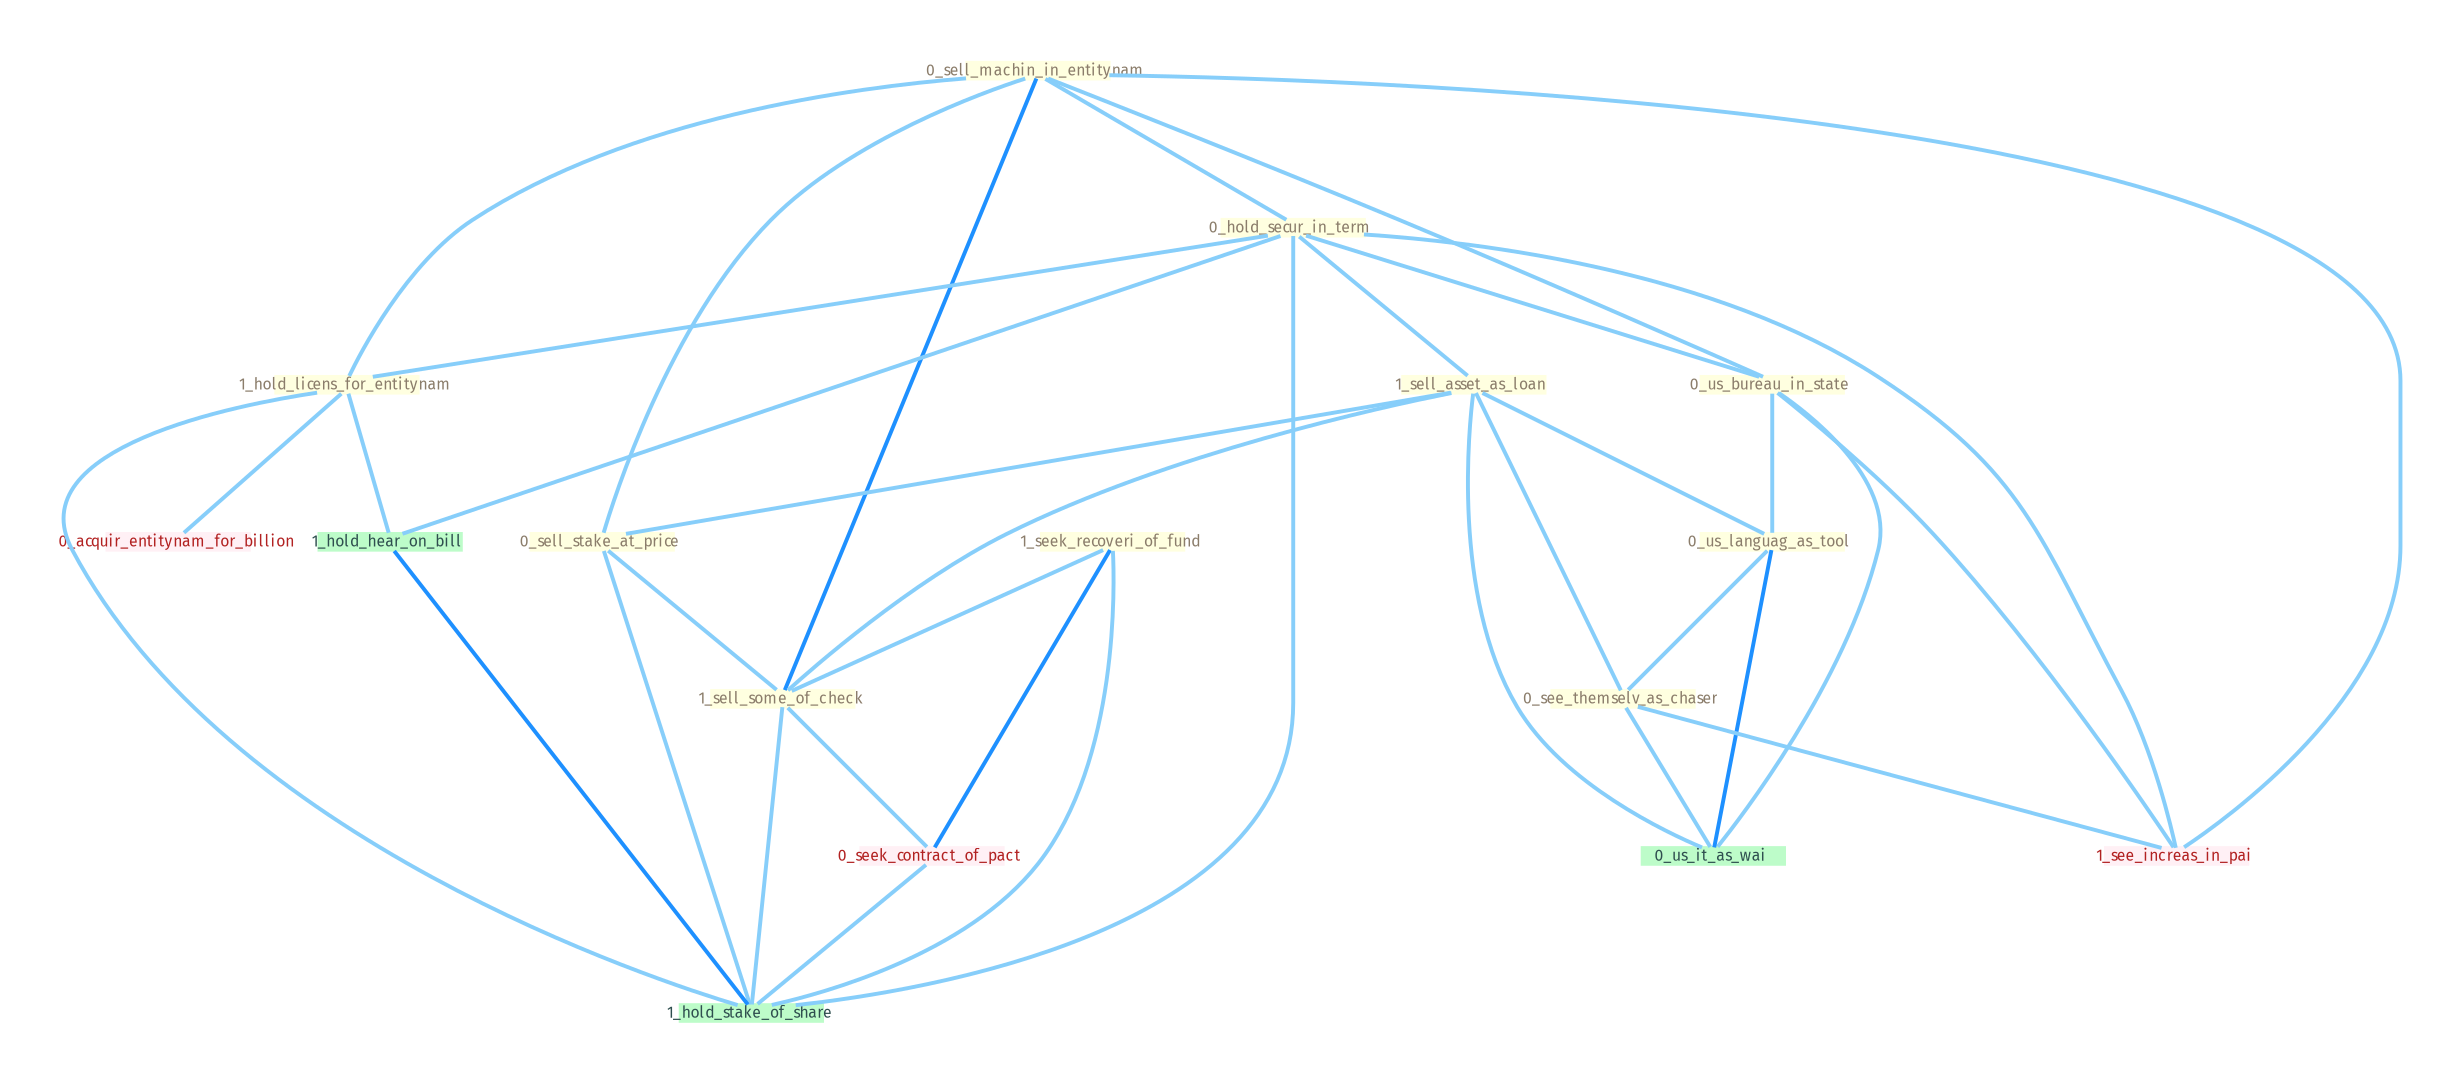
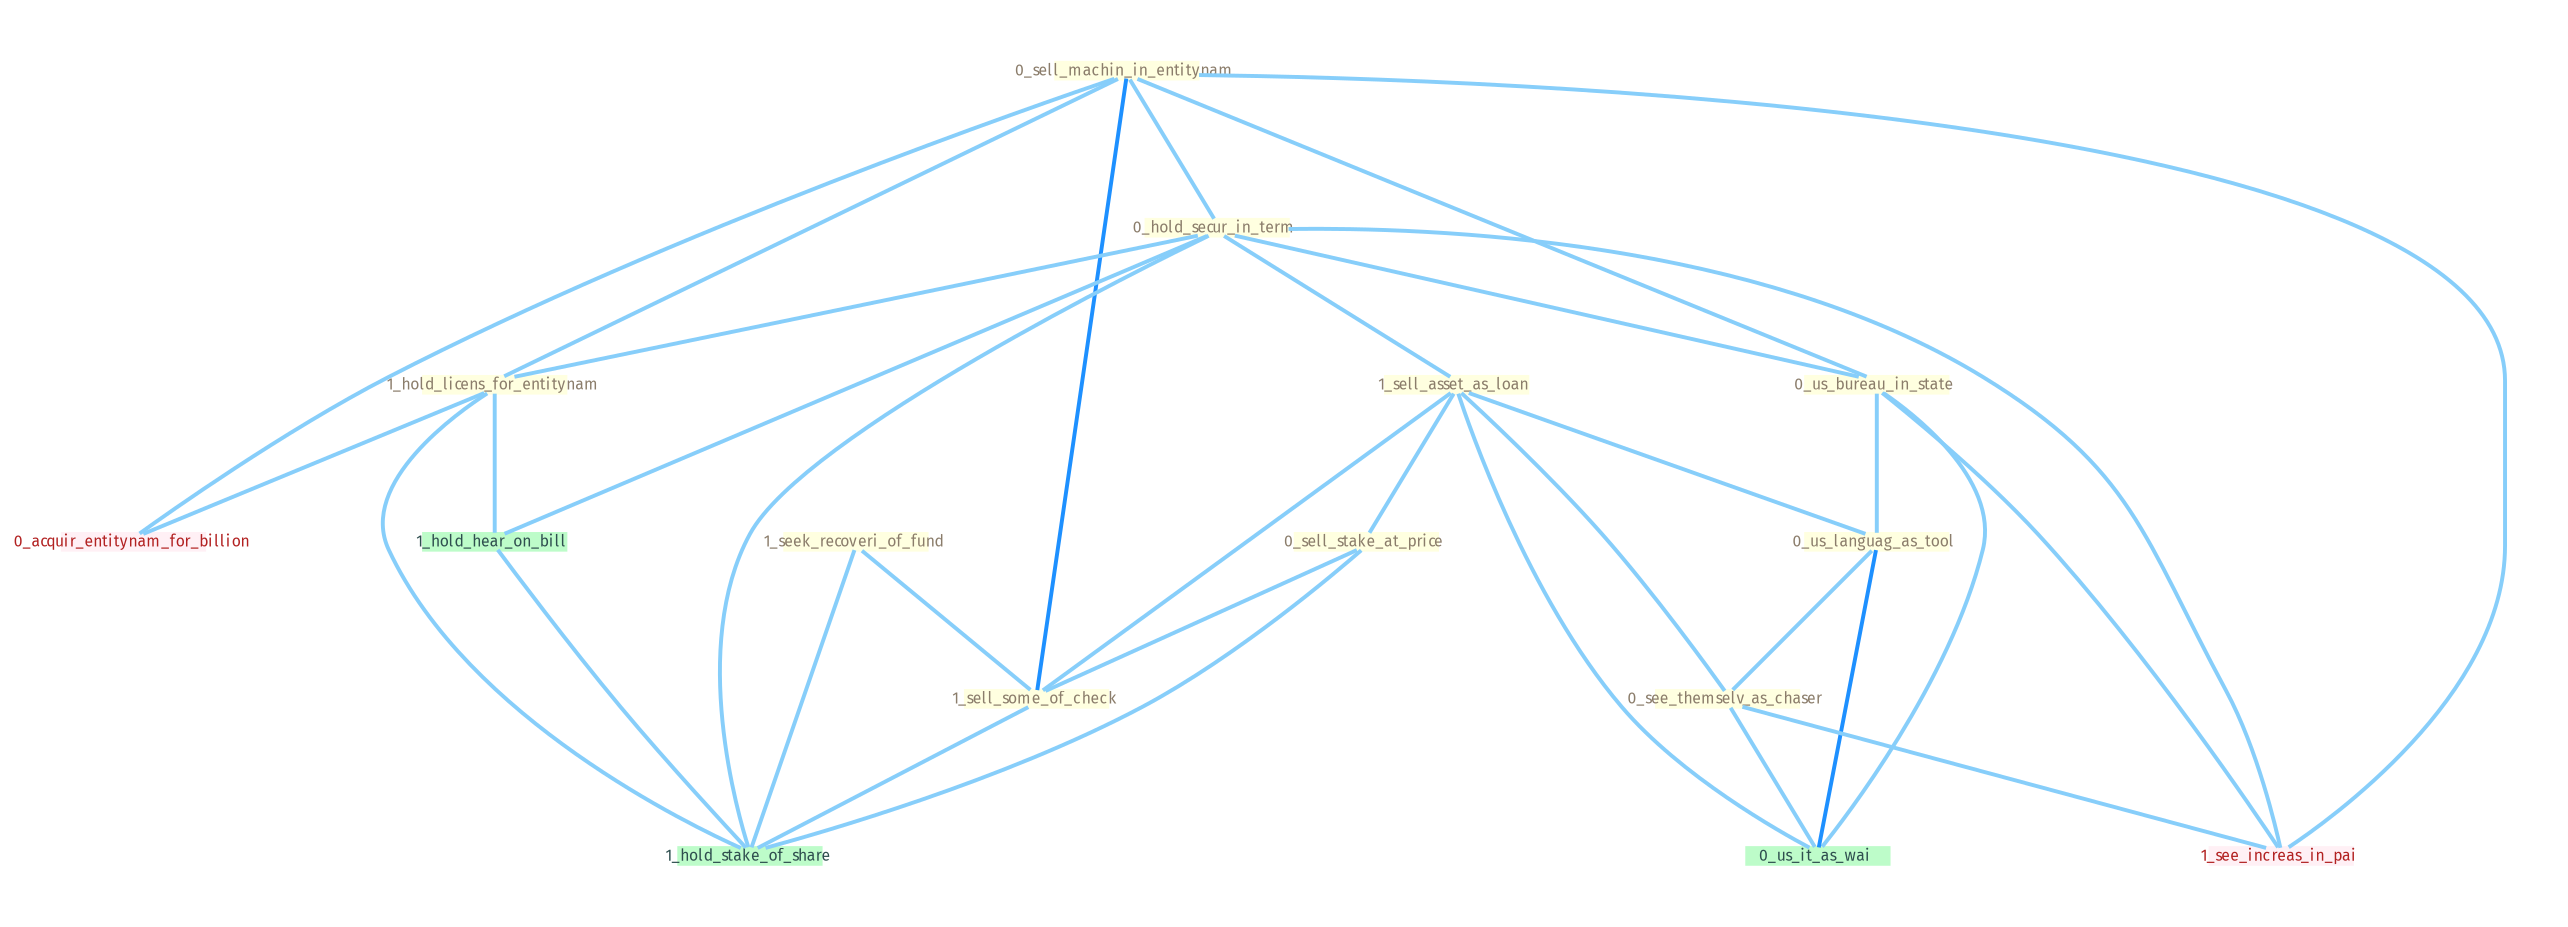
(750, 244) -> (611, 273)
(571, 778) -> (617, 703)
(932, 856) -> none
